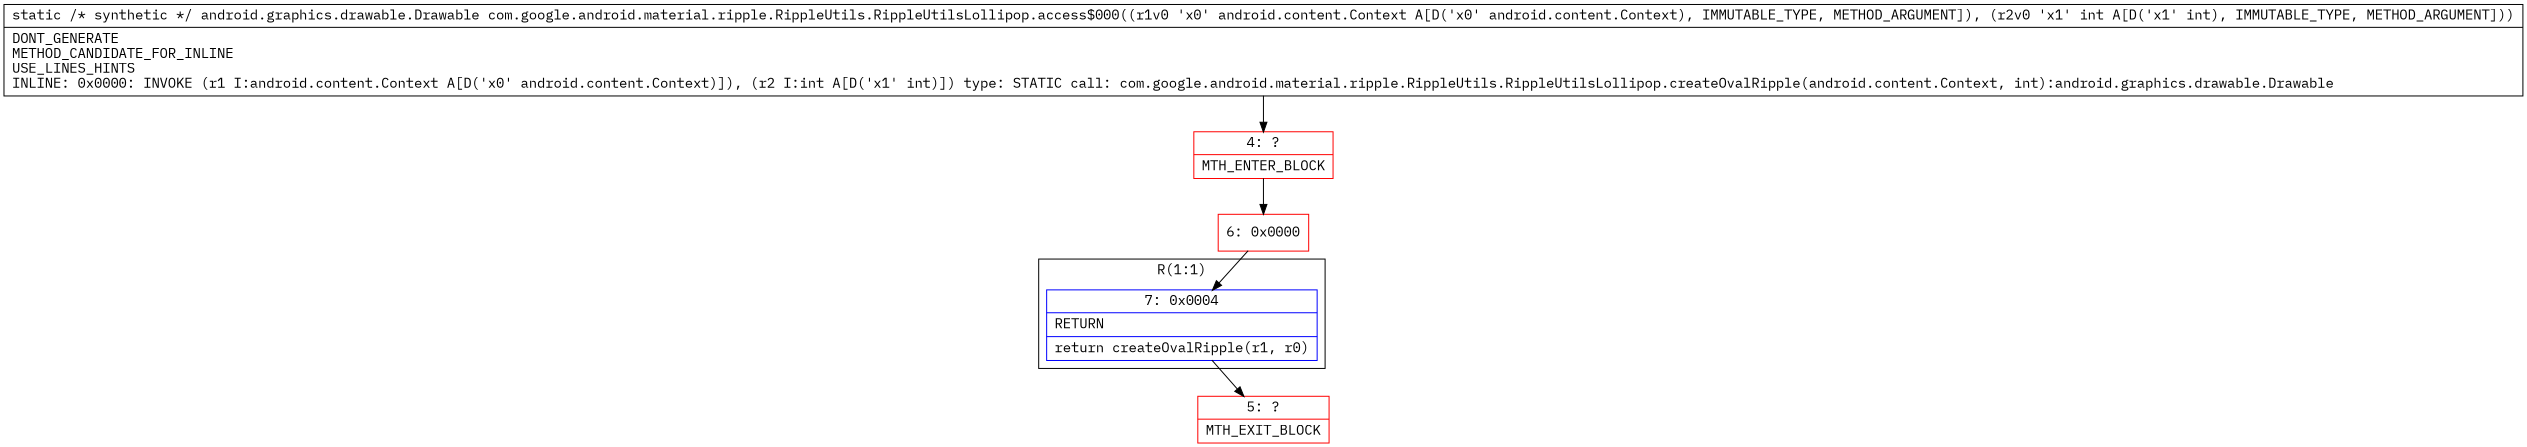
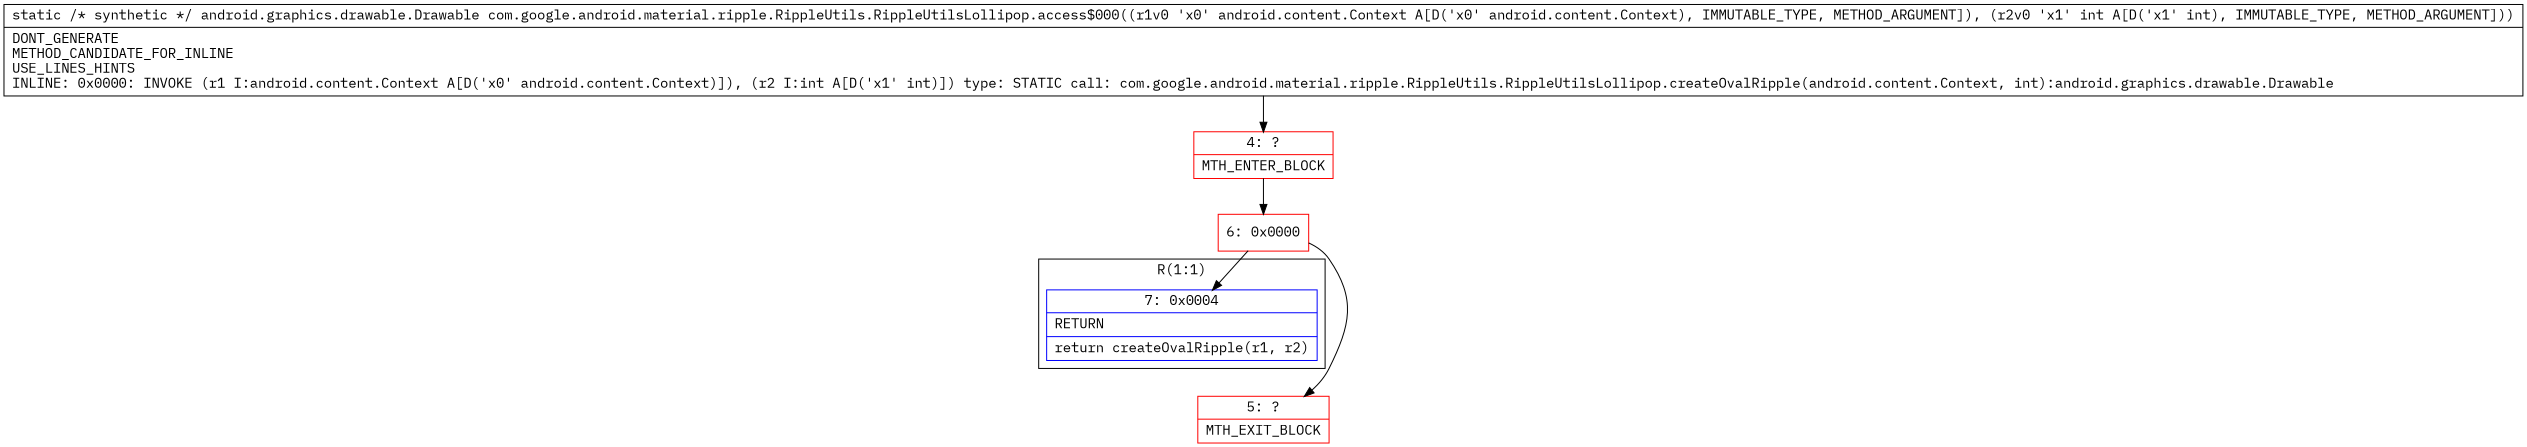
(1182, 348) -> (1182, 348)
(1225, 375) -> (1347, 314)
